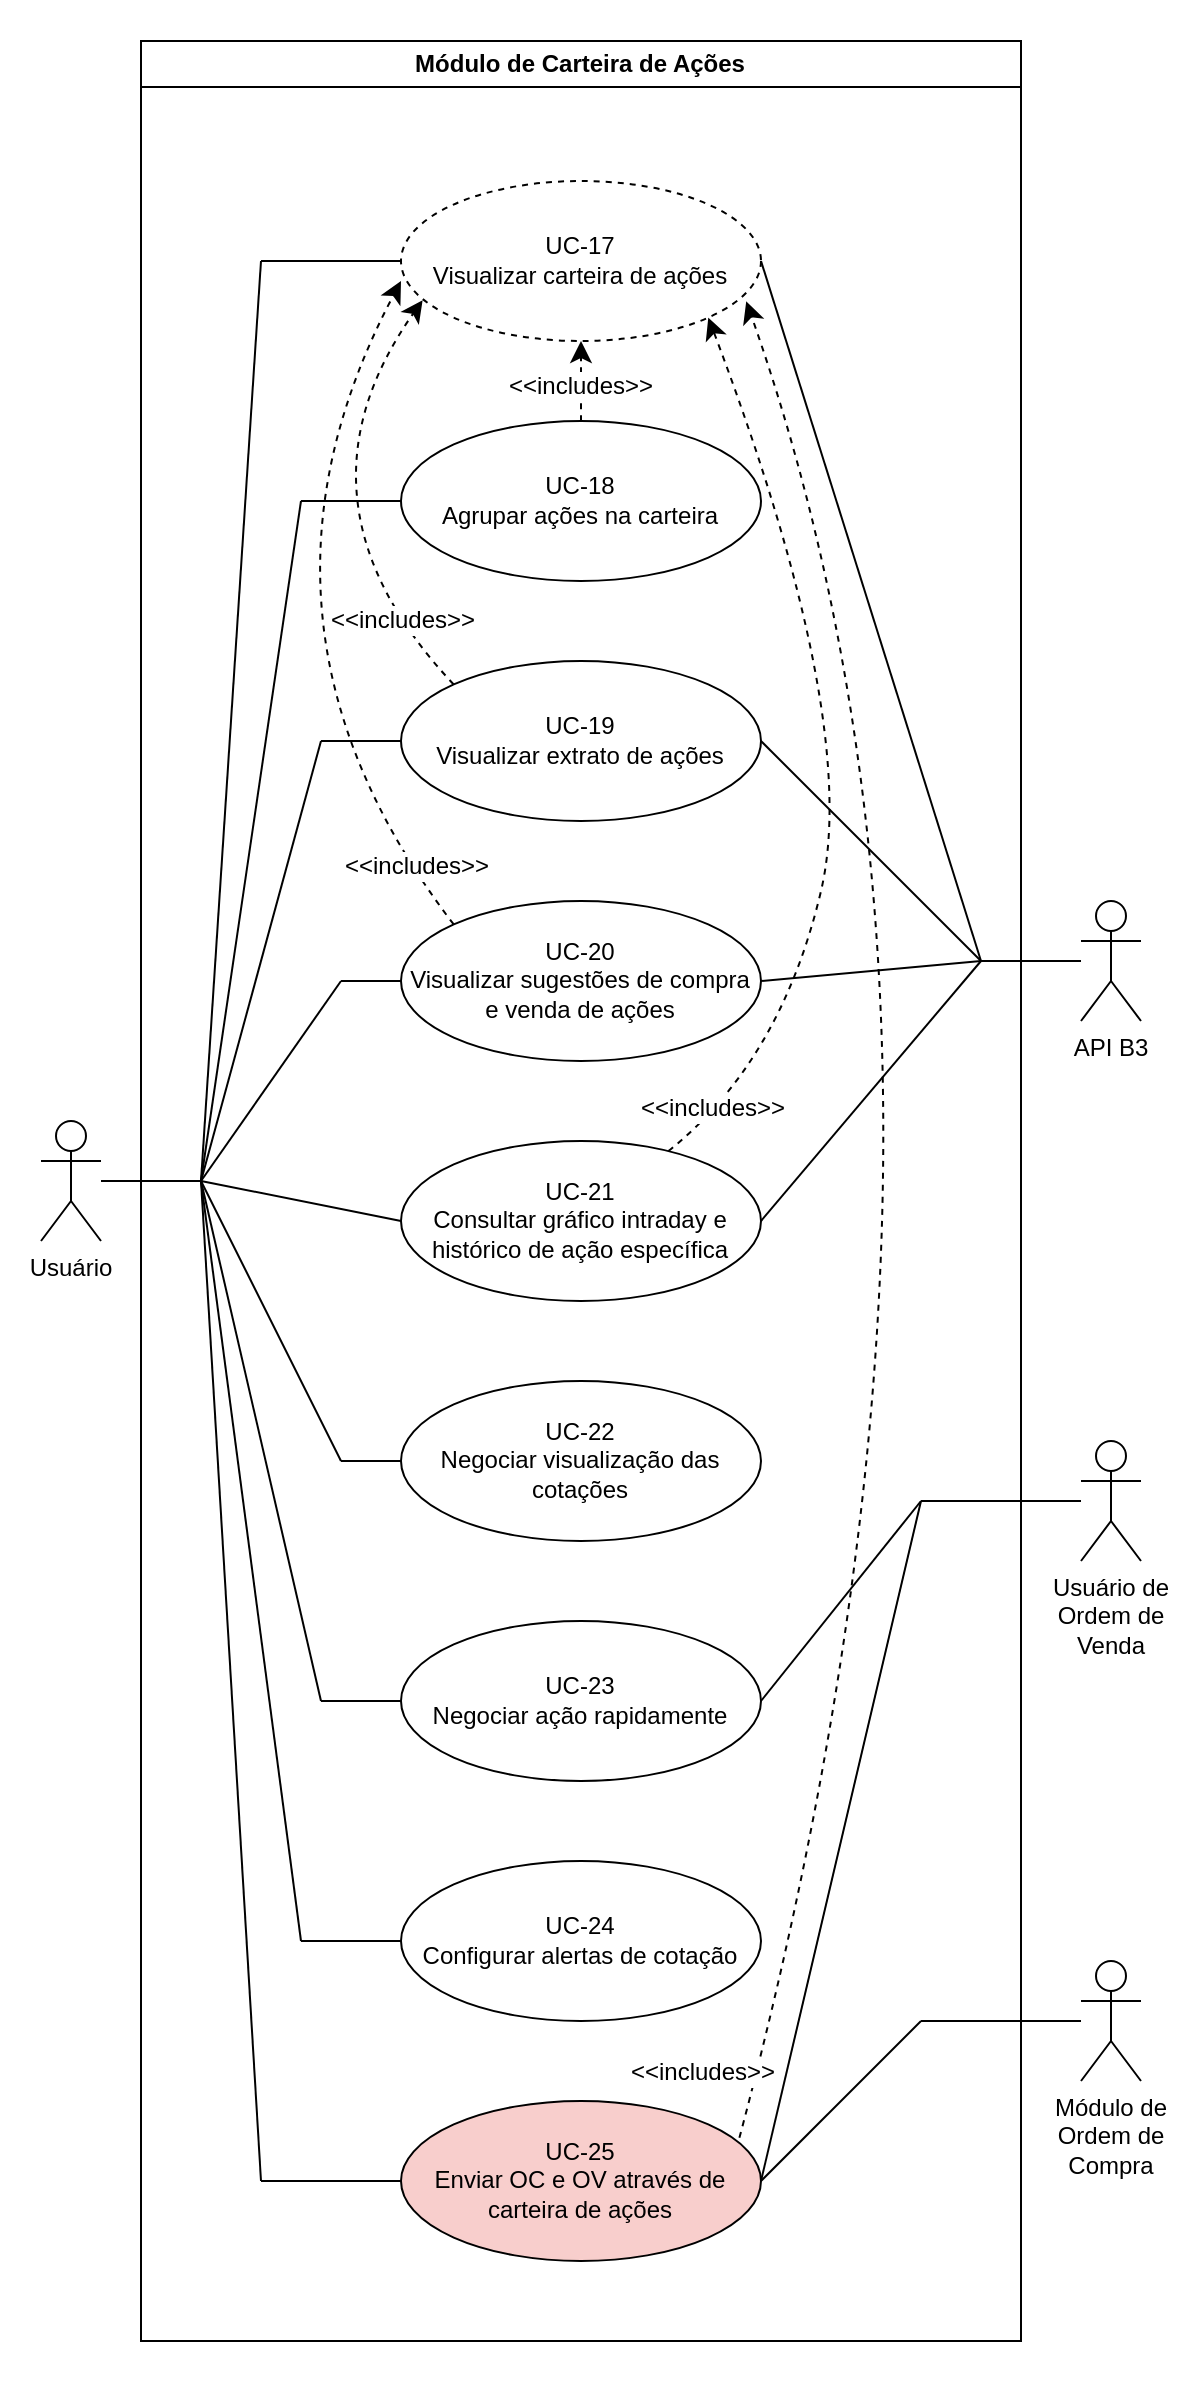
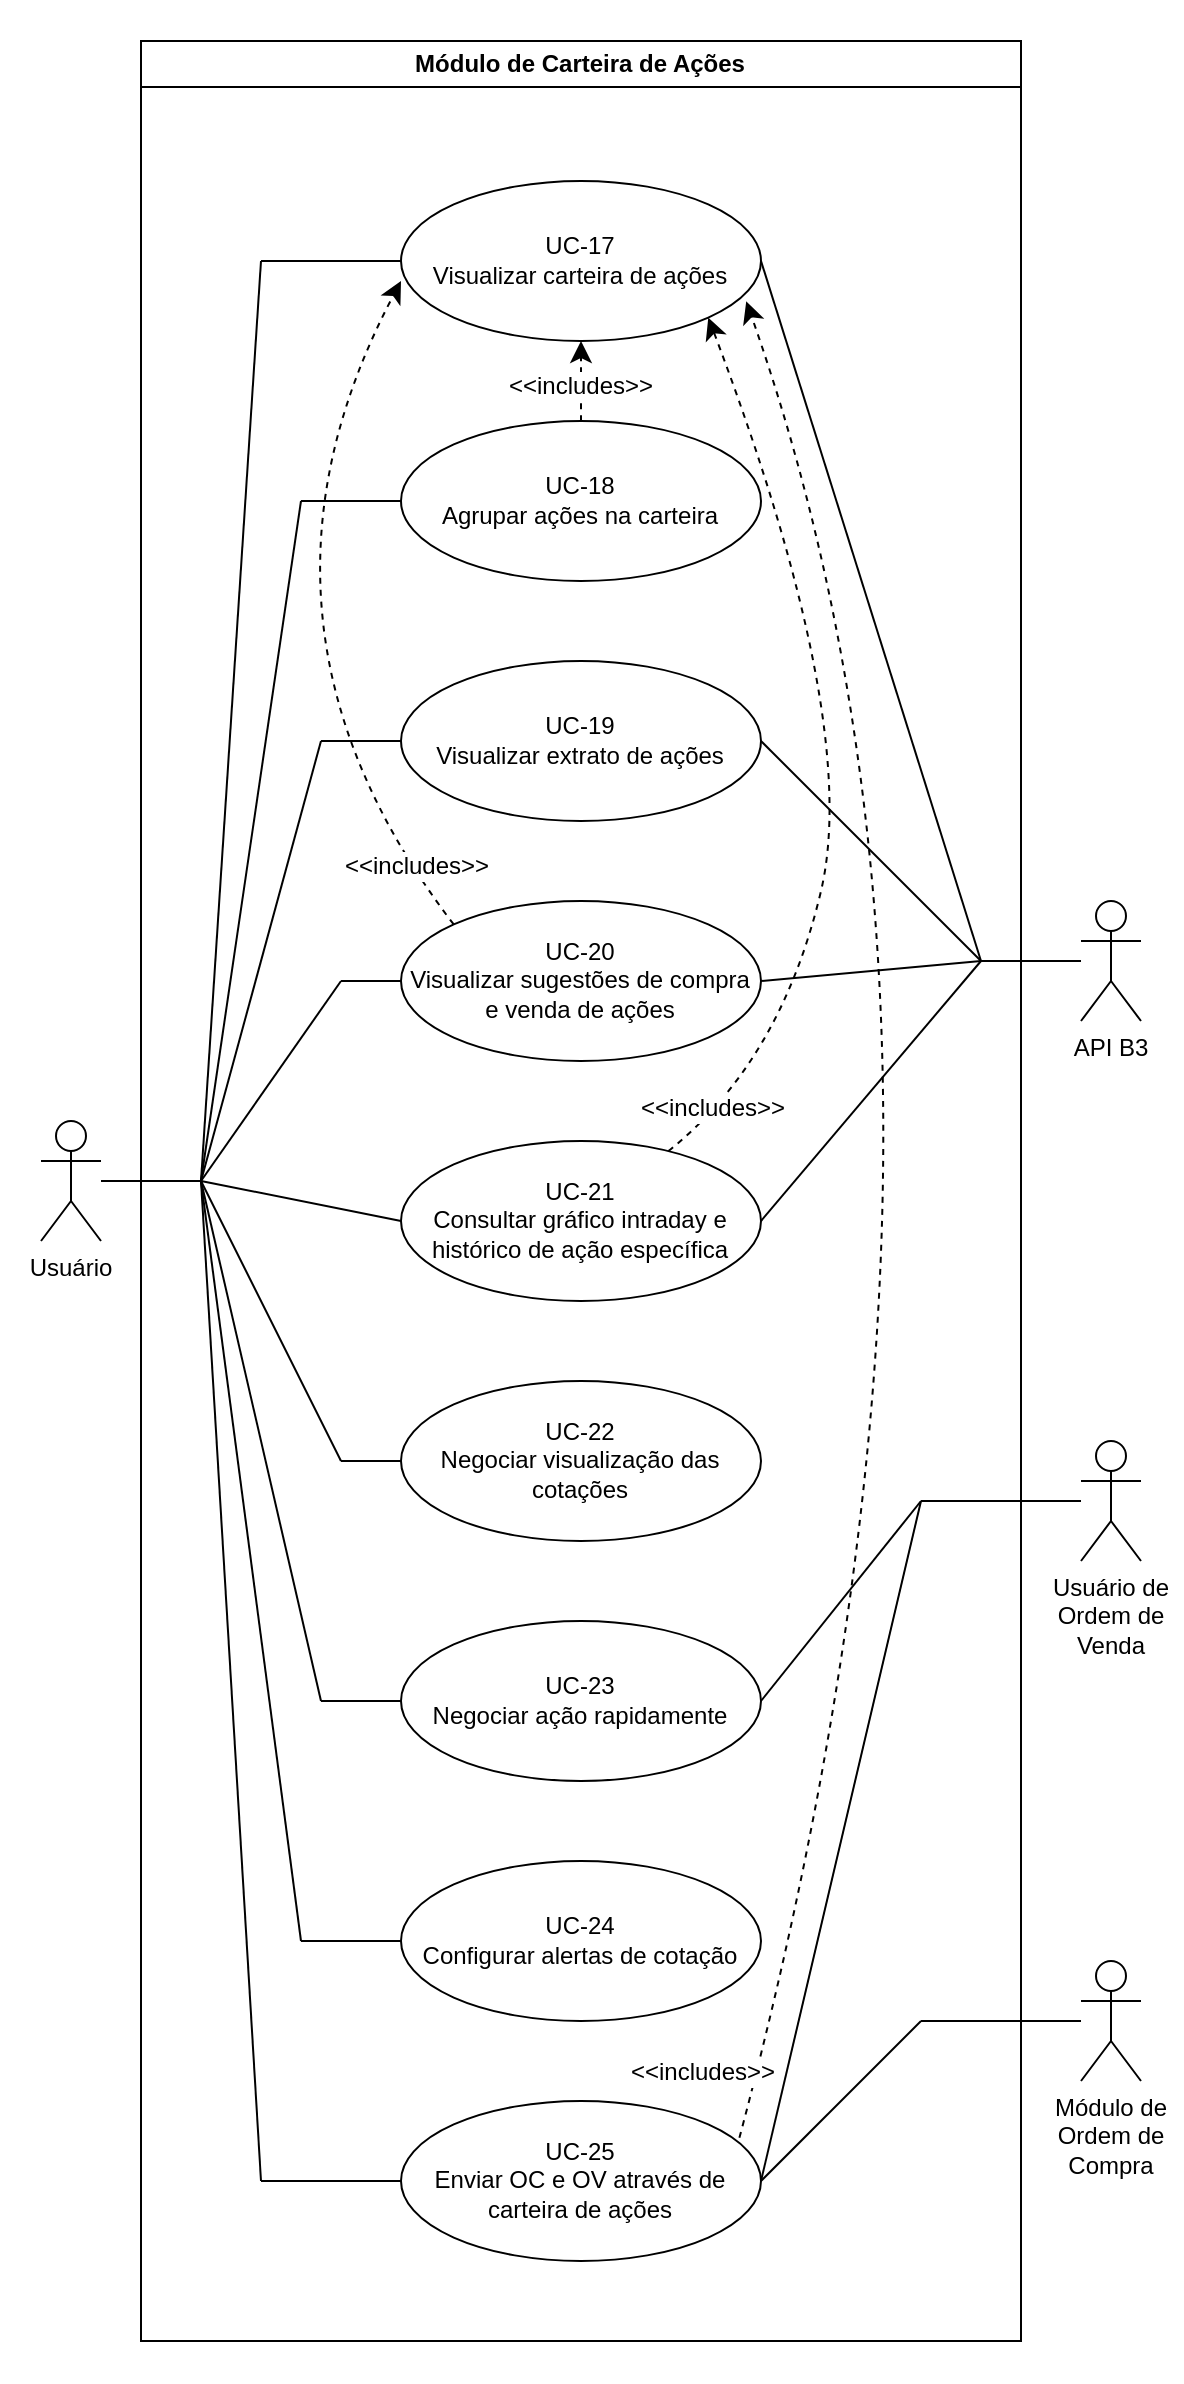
(581, 261) -> (581, 261)
(392, 602) -> none
(581, 2181) -> (581, 2181)
